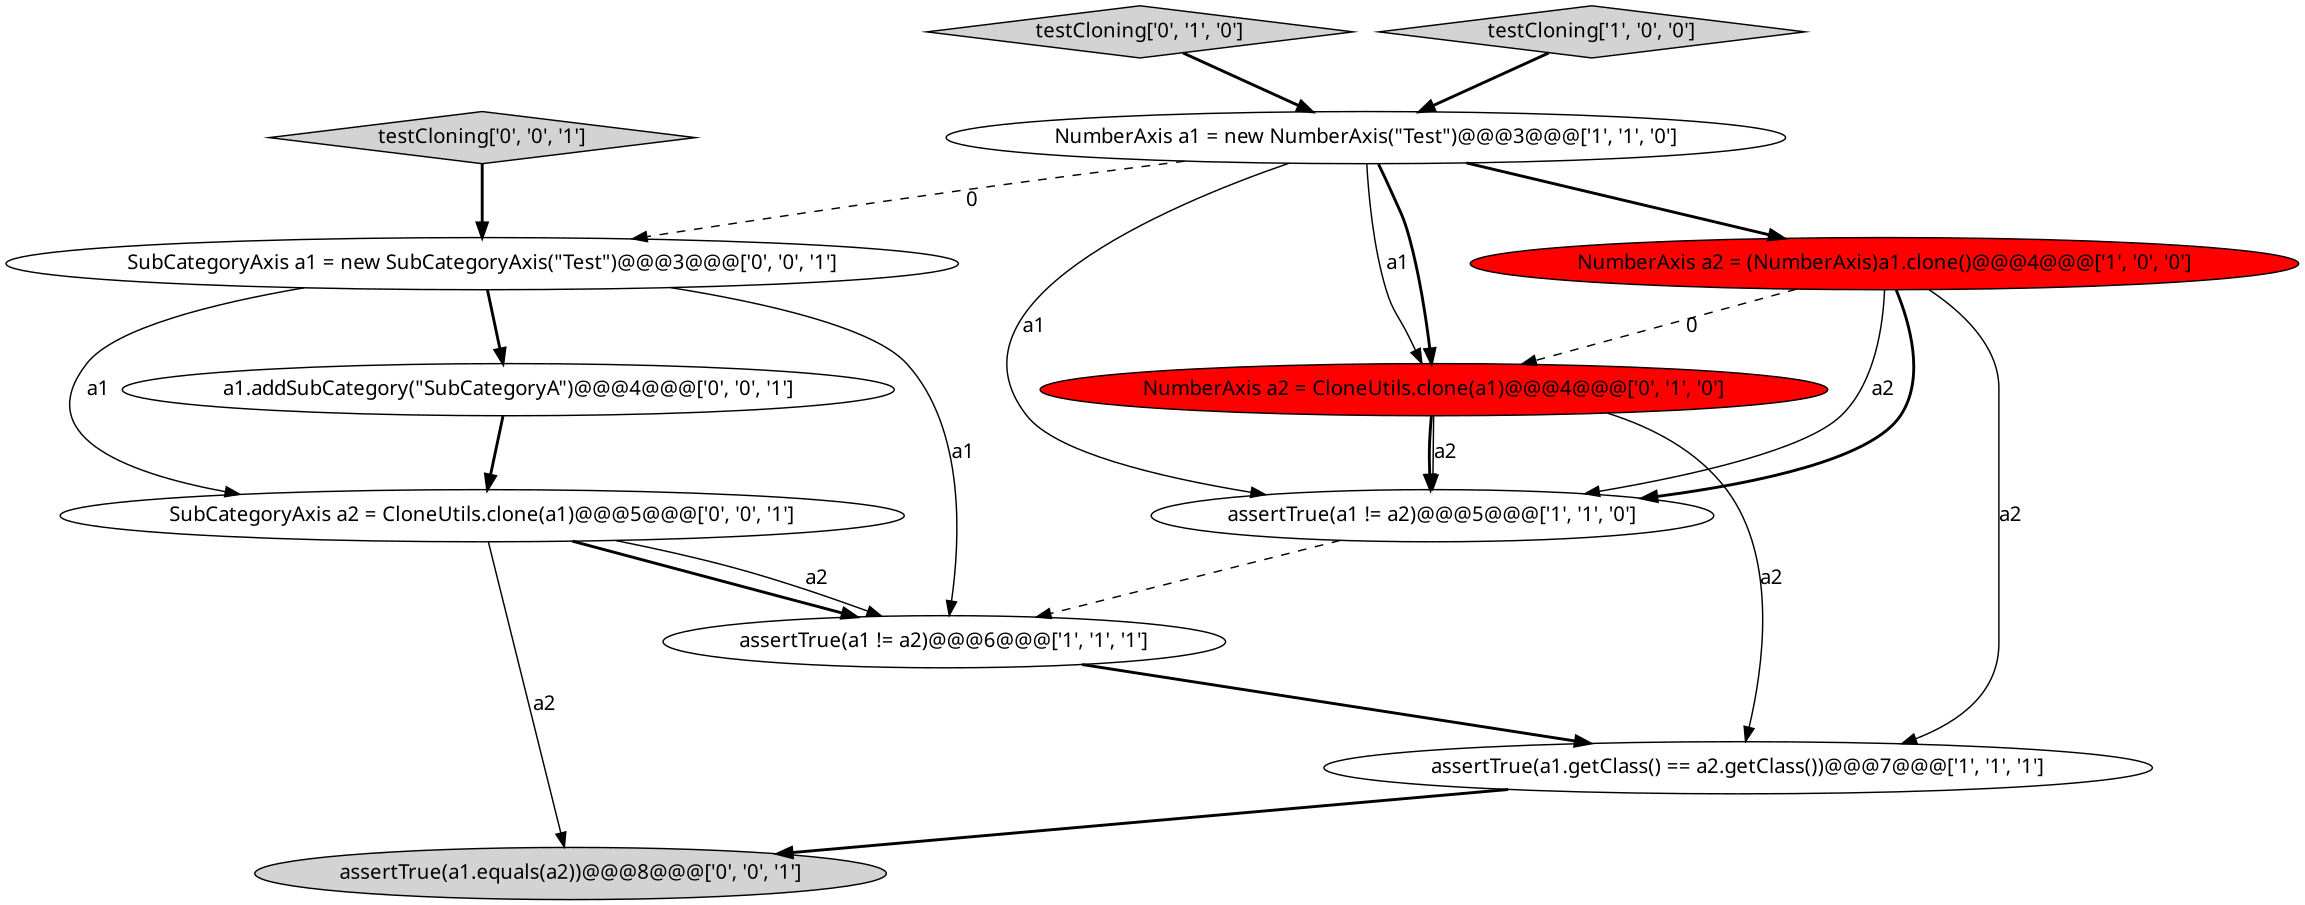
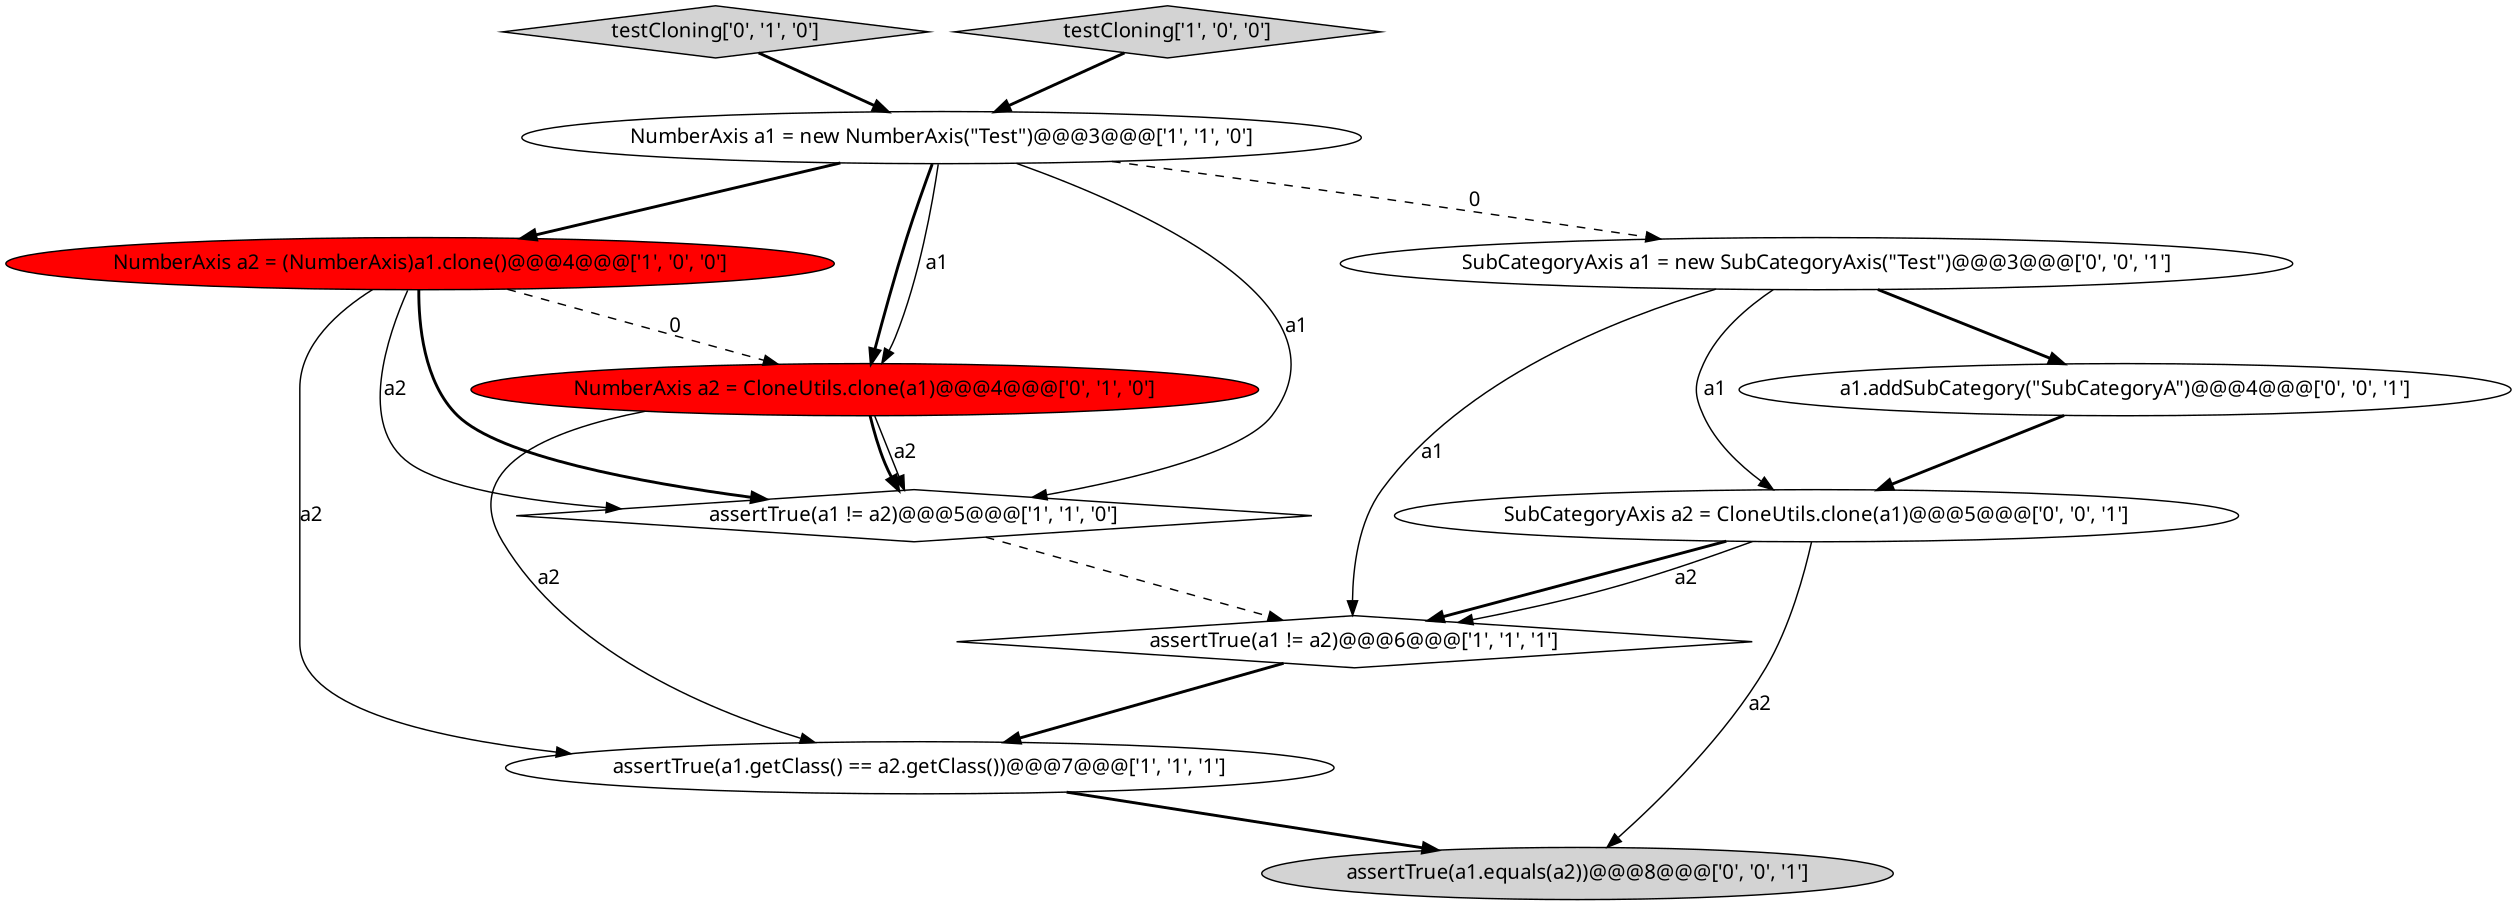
(482, 138) -> none
(1432, 516) -> (914, 516)
(944, 642) -> (1354, 642)
